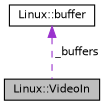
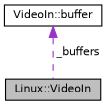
(52, 15) -> (53, 15)
